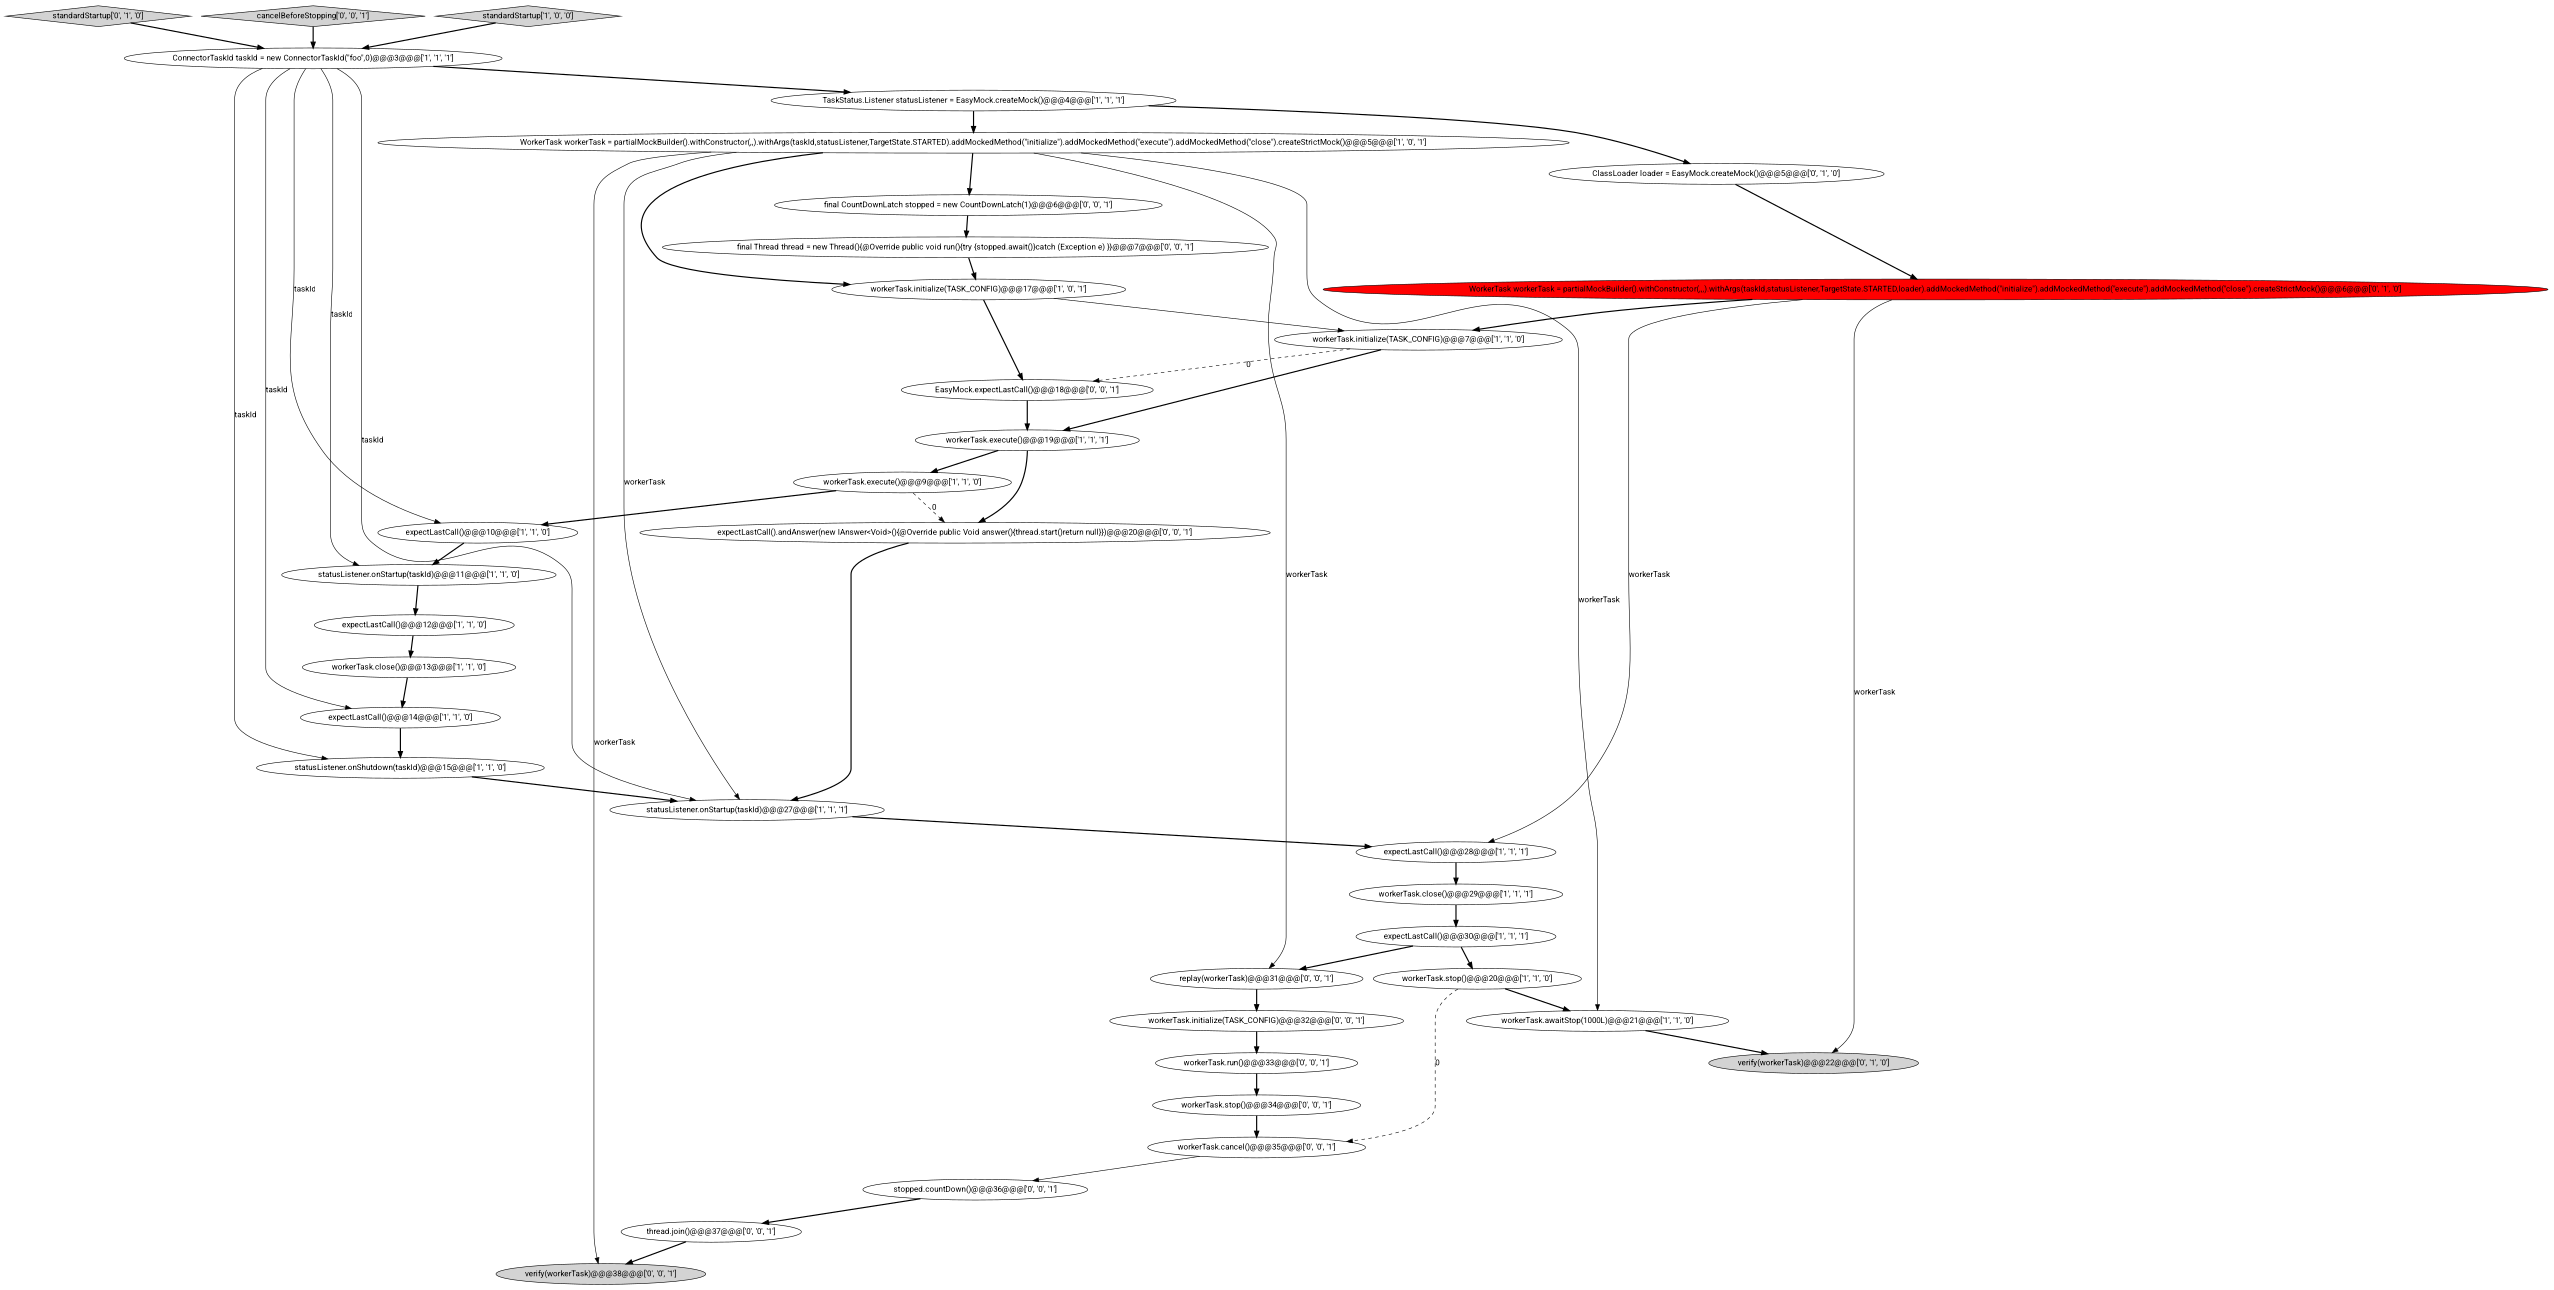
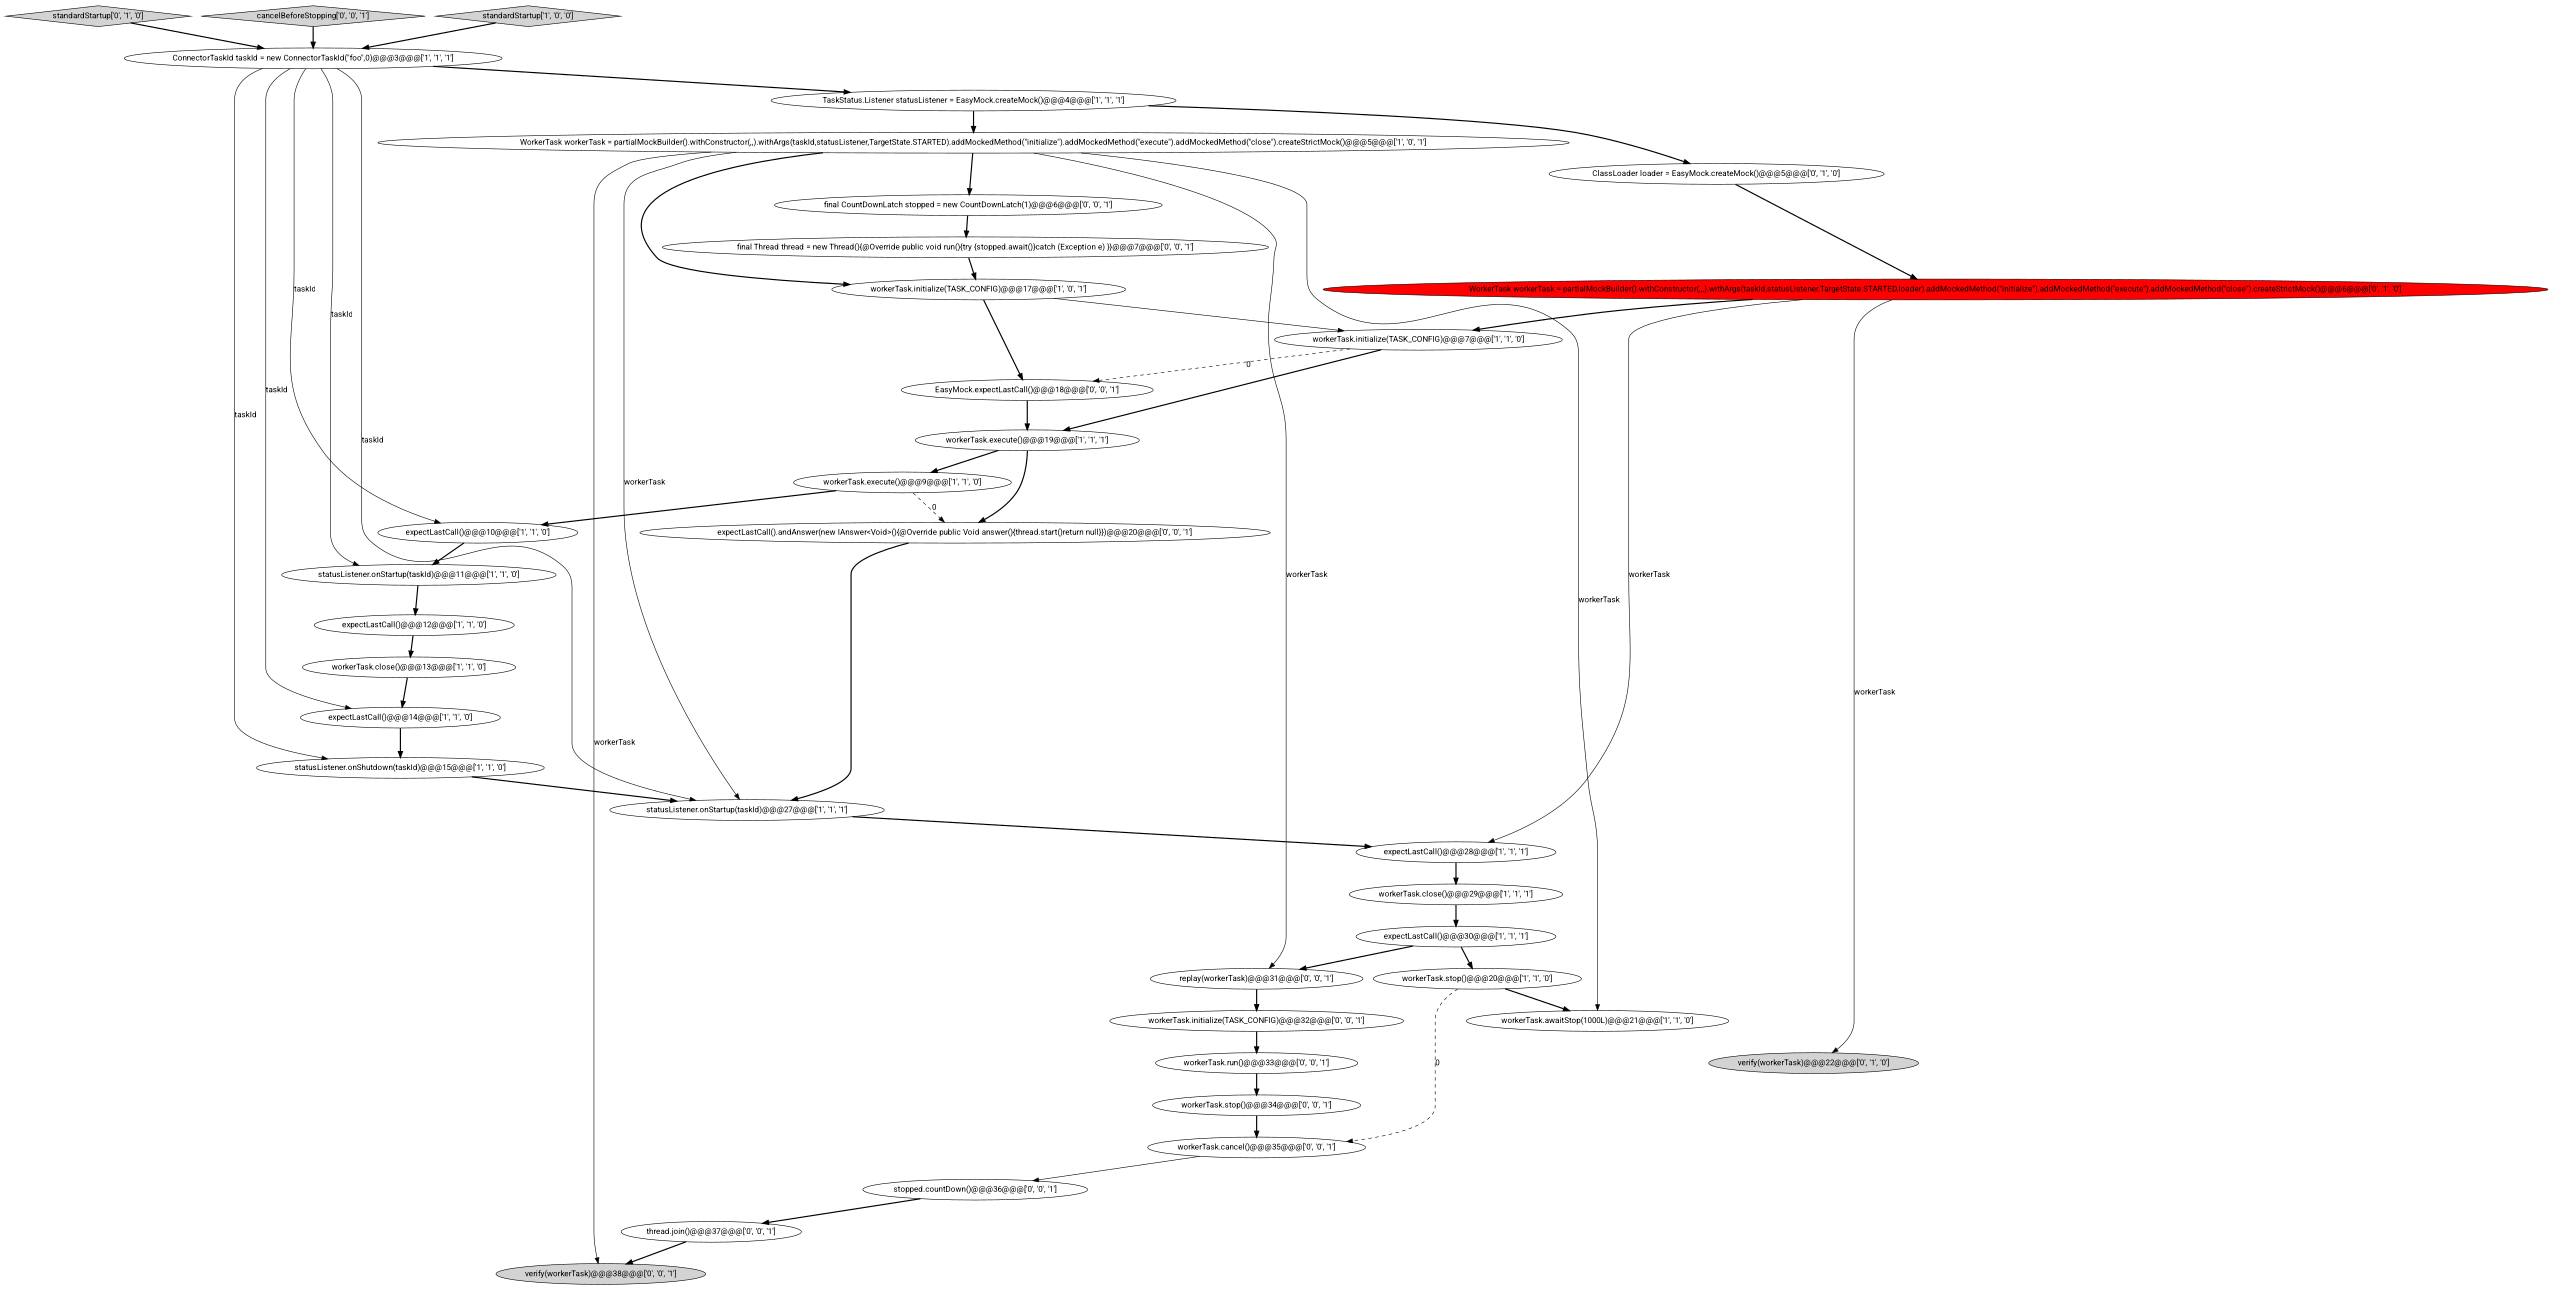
(1704, 1042) -> none
